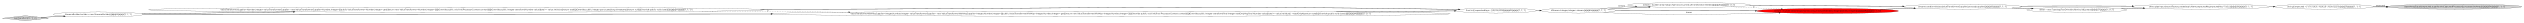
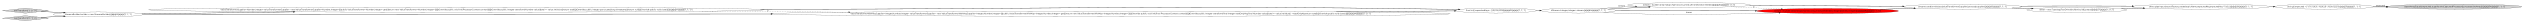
none -> (25, 11)
